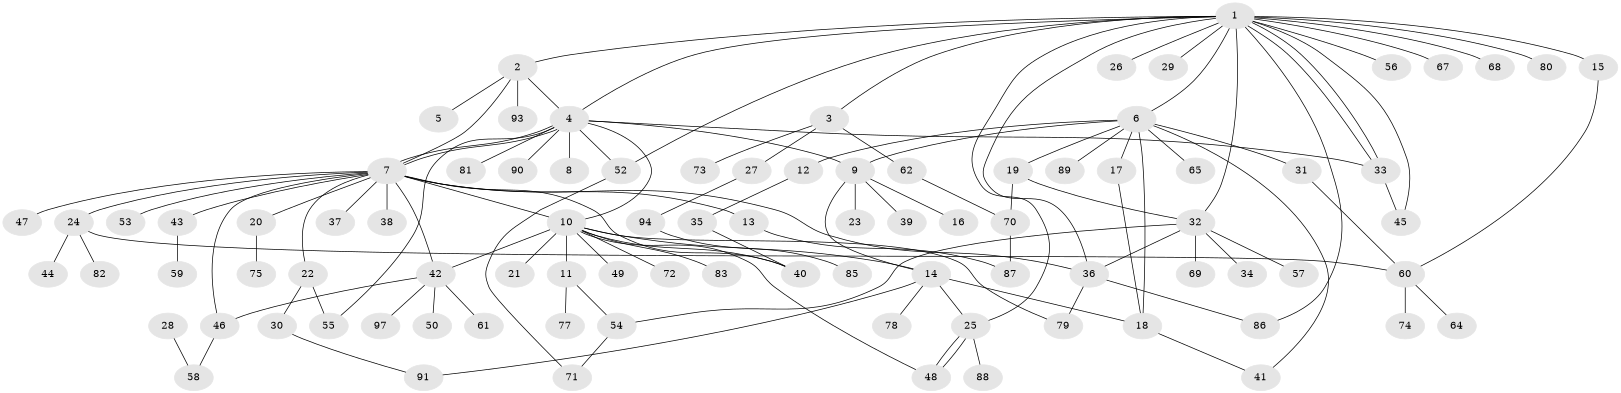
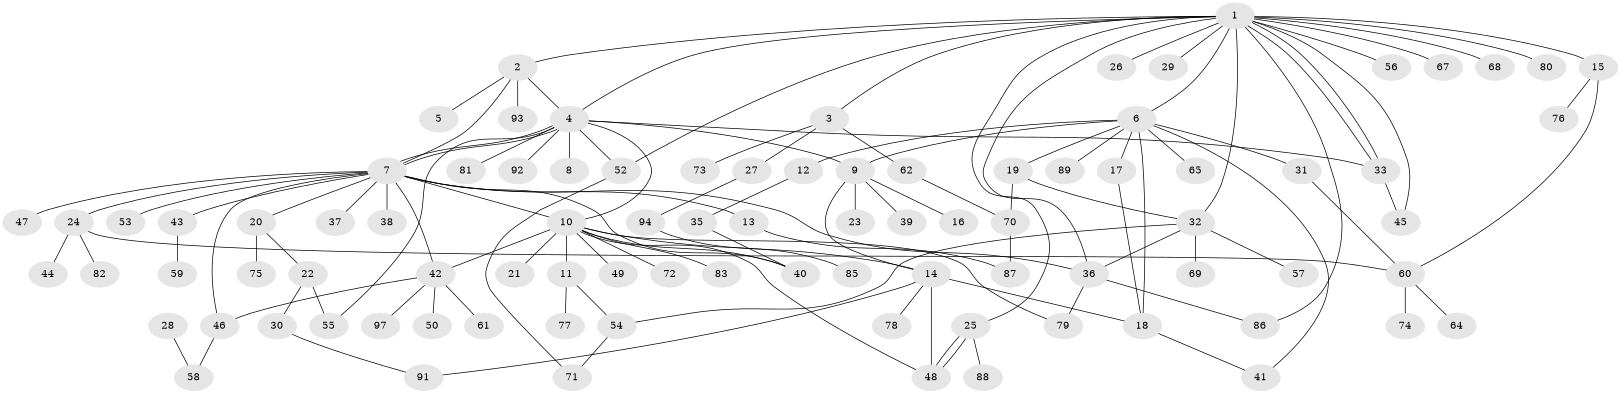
none -> (1559, 119)
(518, 171) -> (518, 171)
(313, 206) -> (278, 245)
(1247, 274) -> none
(951, 300) -> (931, 326)
